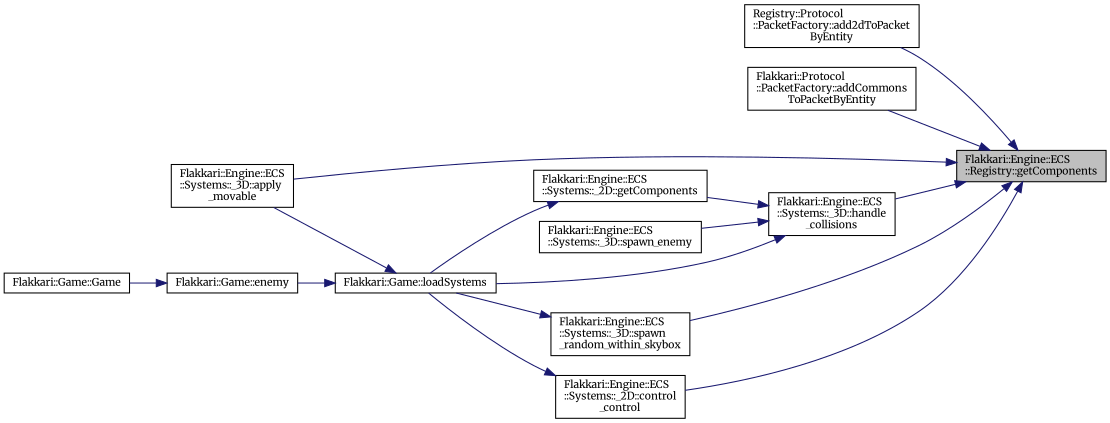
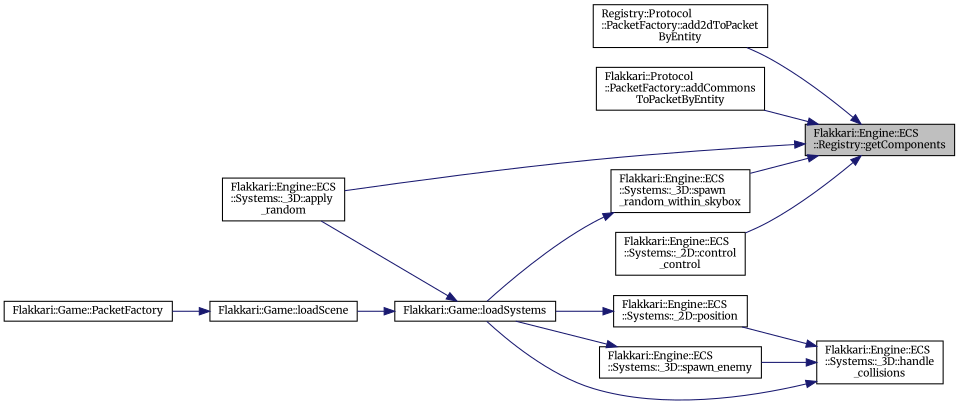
(232, 186) -> (284, 199)
(620, 186) -> (680, 311)
(925, 192) -> none
(67, 283) -> (88, 311)
(232, 283) -> (284, 311)
(485, 336) -> (561, 333)
